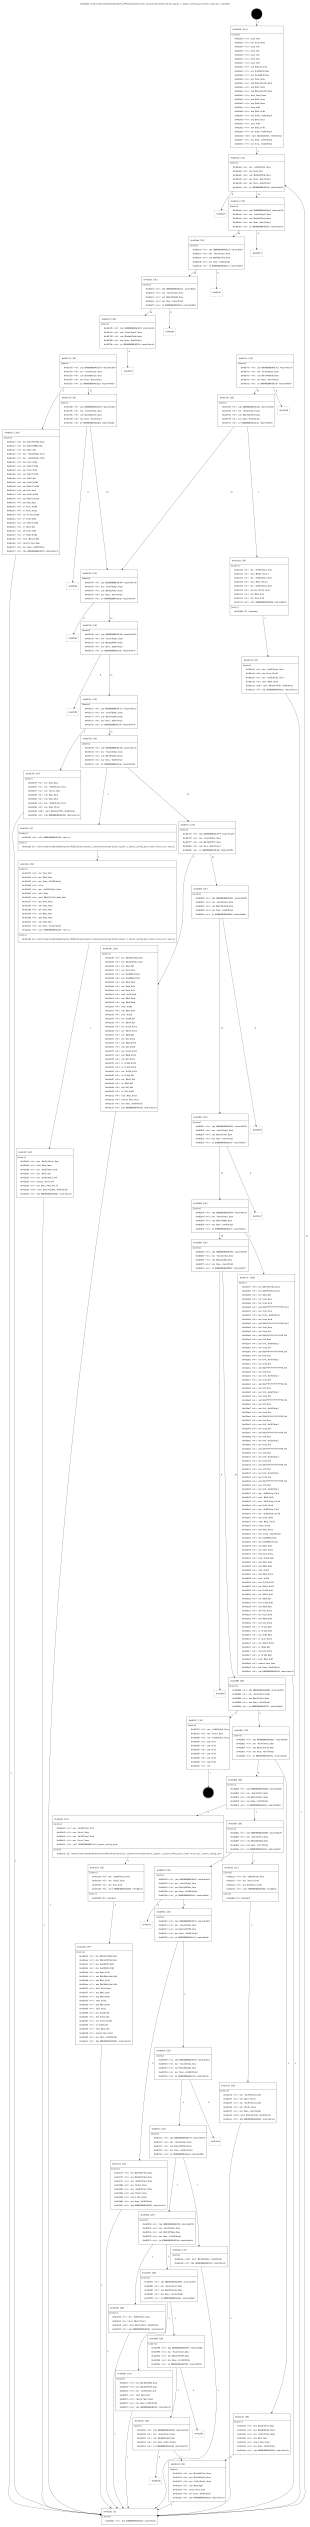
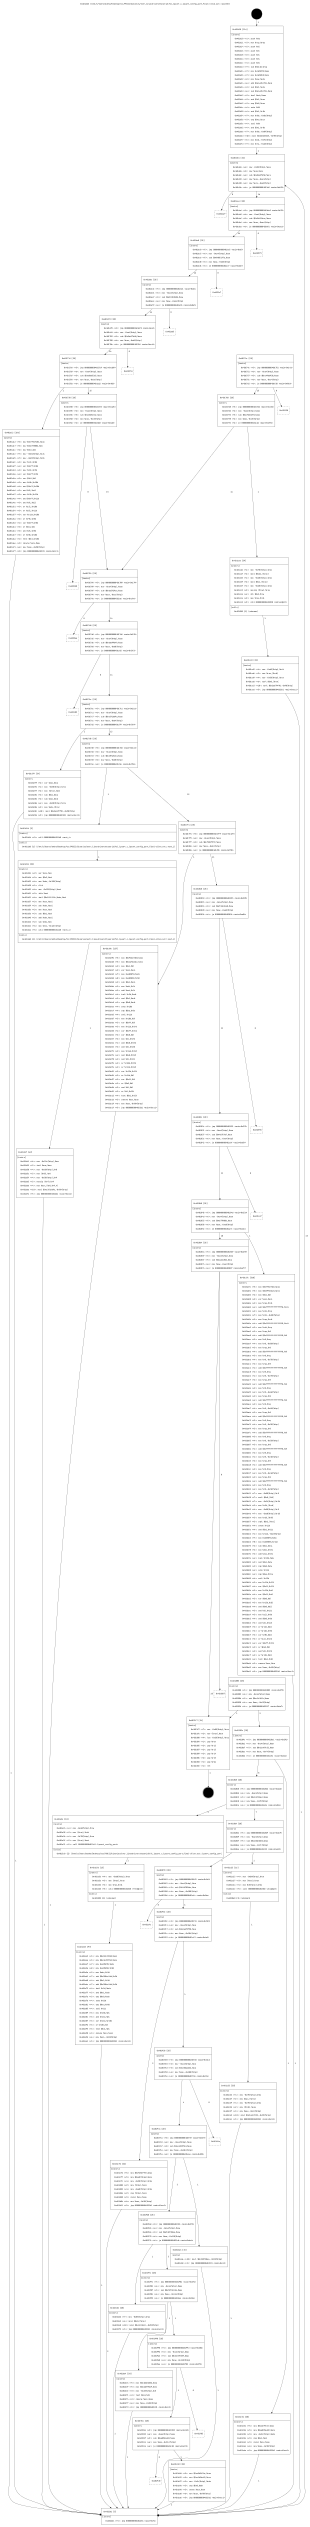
none -> (108, 351)
(225, 1474) -> (214, 1494)
(230, 2457) -> (225, 2508)
